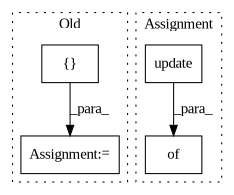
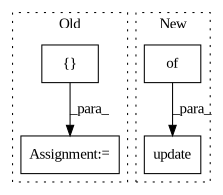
(179, 25) -> (173, 25)
(174, 104) -> (173, 104)
